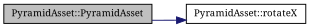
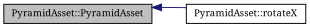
(164, 20) -> (174, 7)
